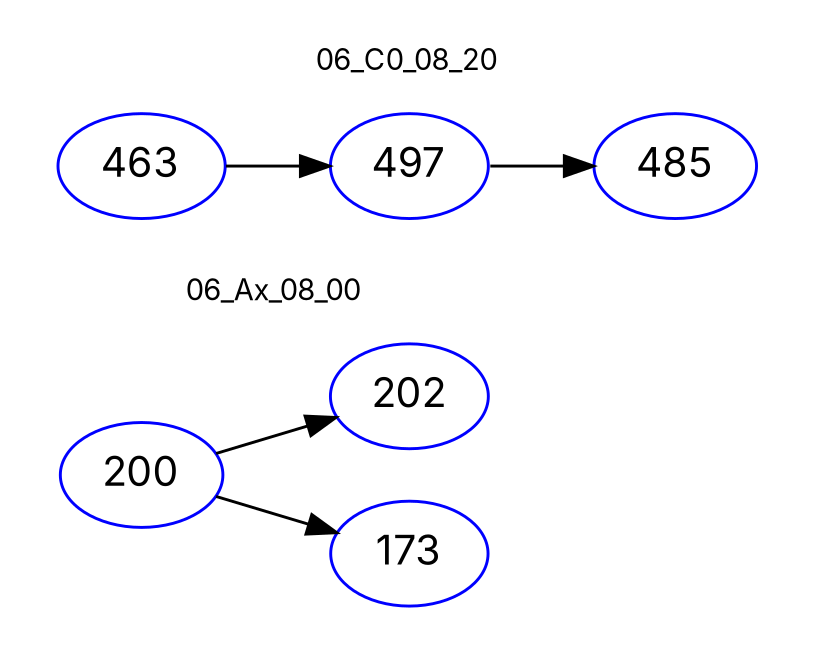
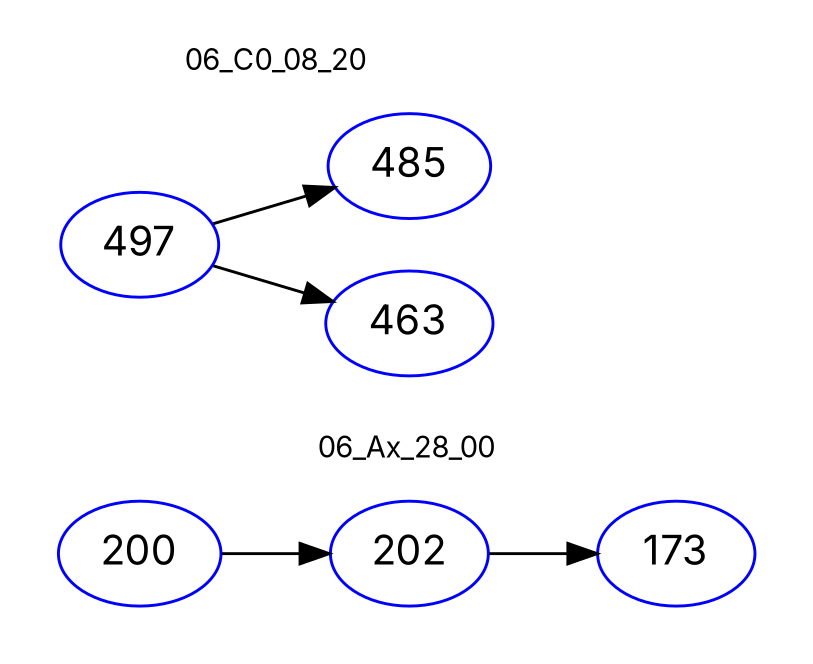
(263, 166) -> (259, 279)
(275, 293) -> (407, 450)
(262, 510) -> (528, 554)
